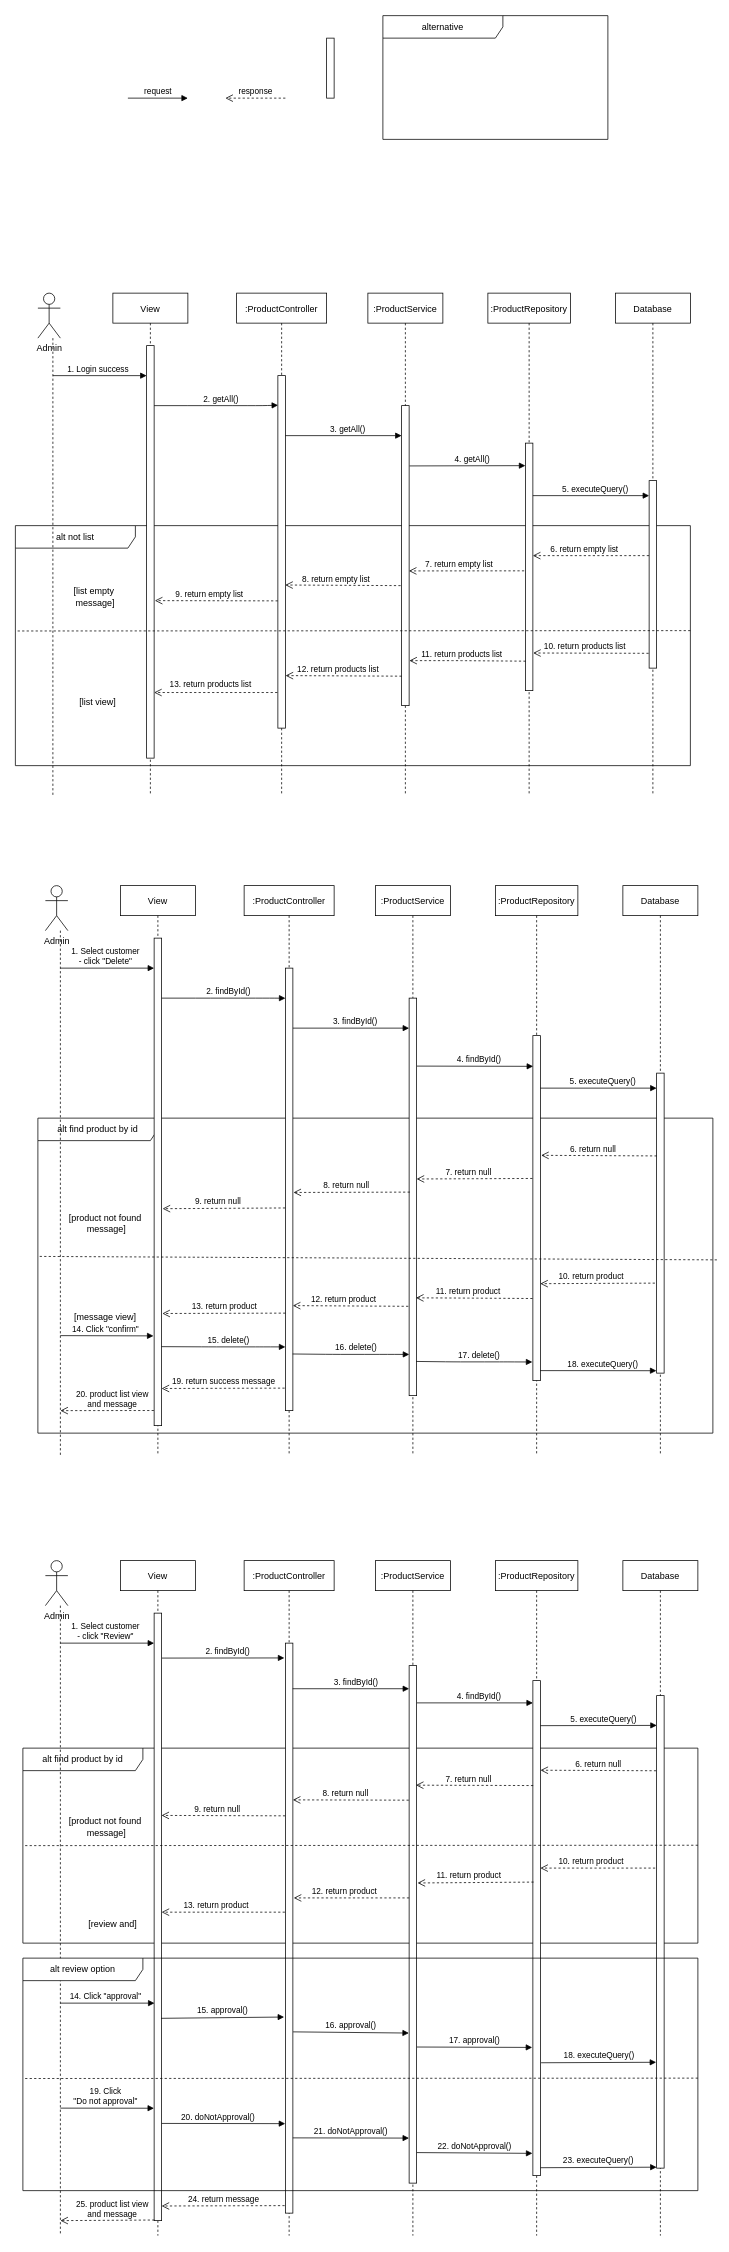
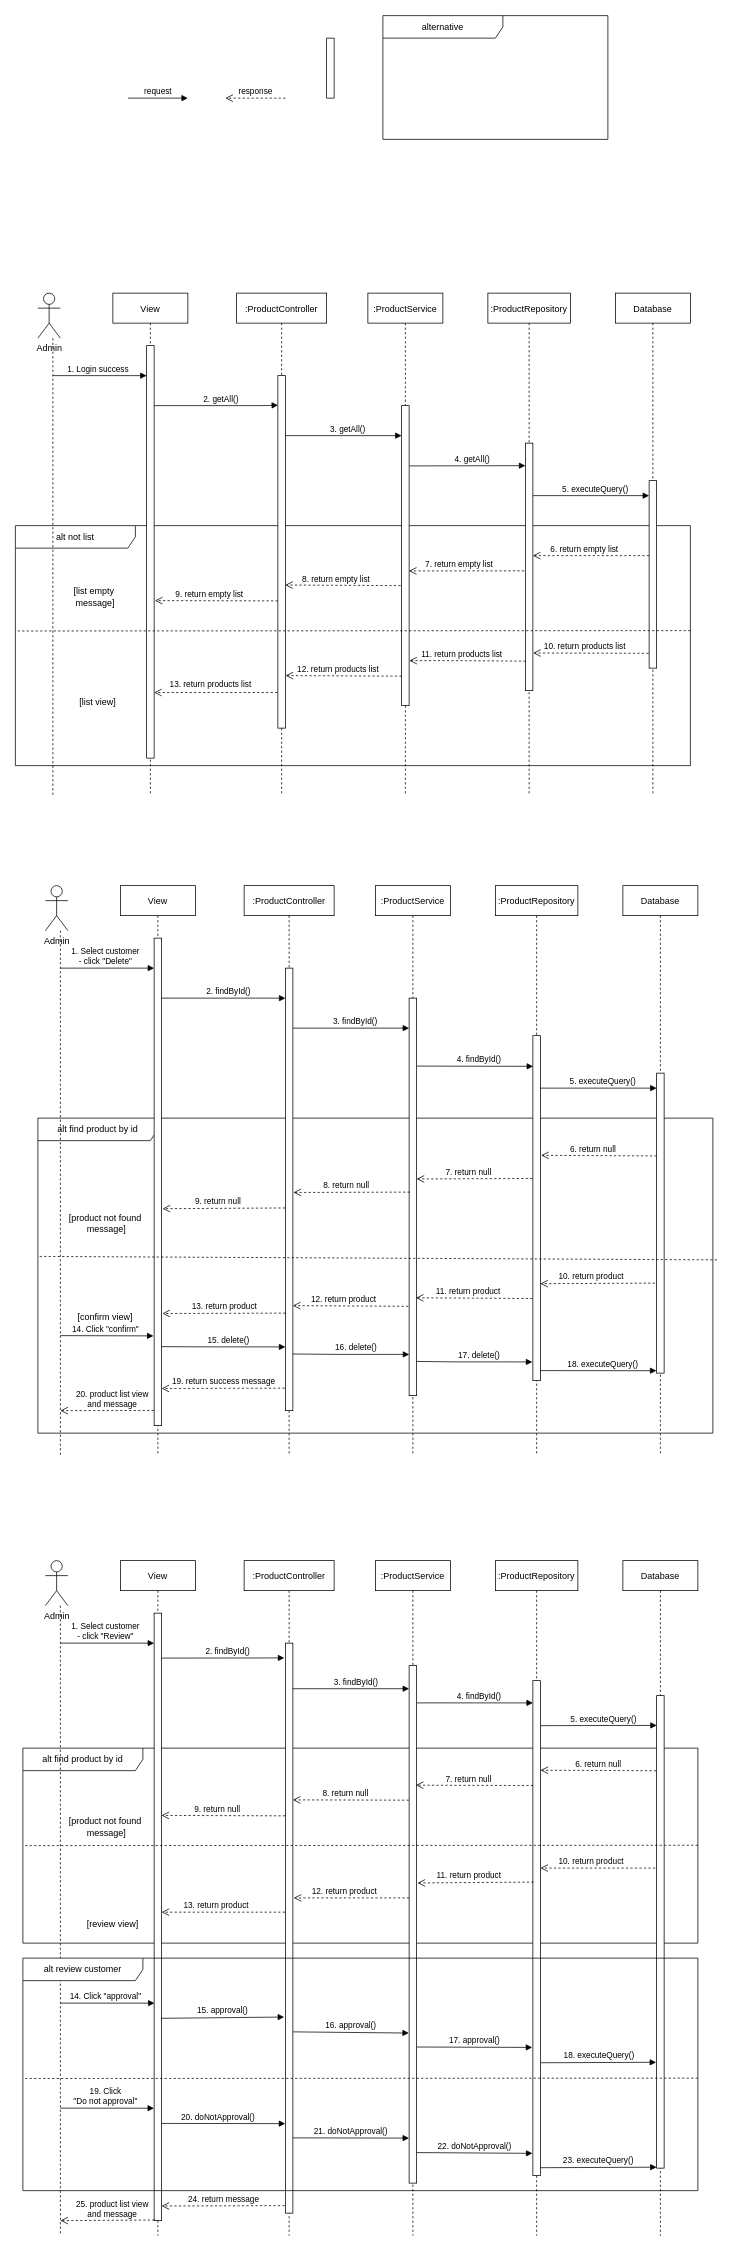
(105, 1317) -> (105, 1317)
(113, 1924) -> (113, 1924)
(83, 1969) -> (83, 1969)
